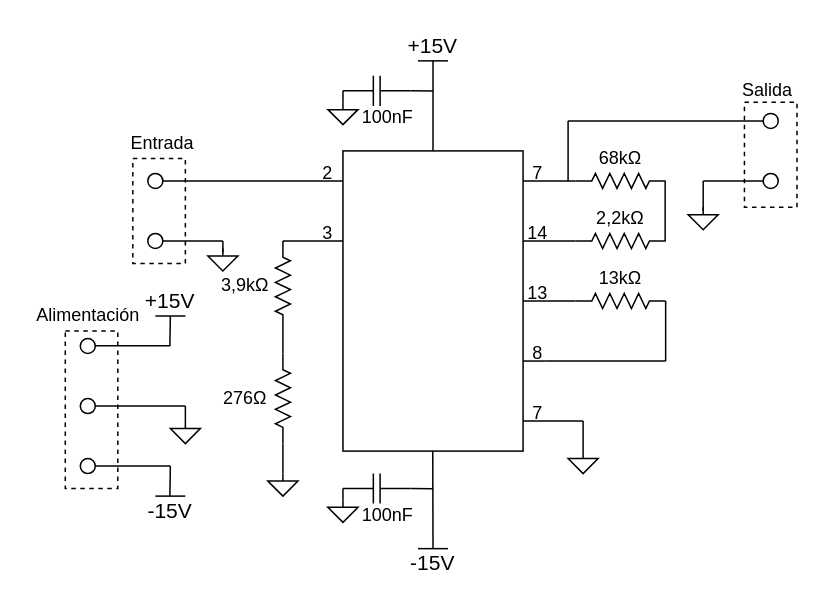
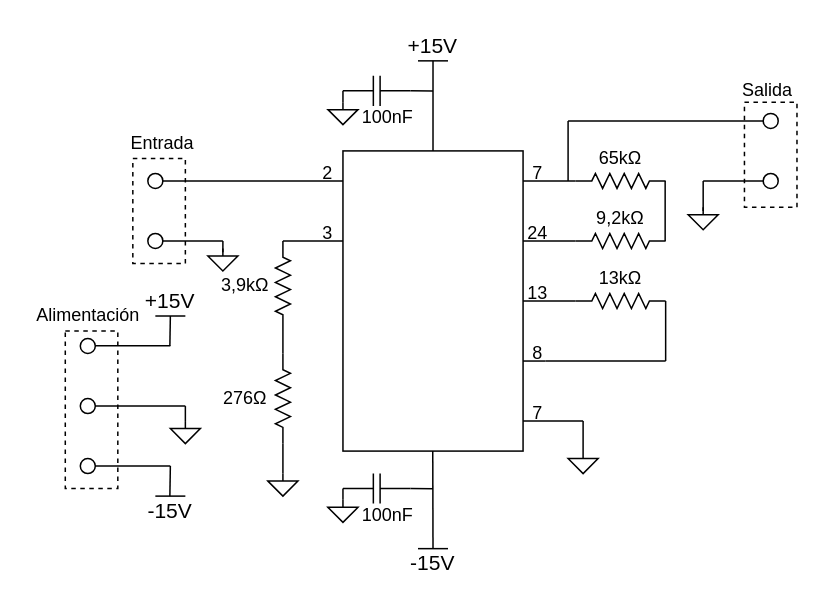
(620, 158) -> (620, 158)
(620, 218) -> (620, 218)
(538, 233) -> (538, 233)
